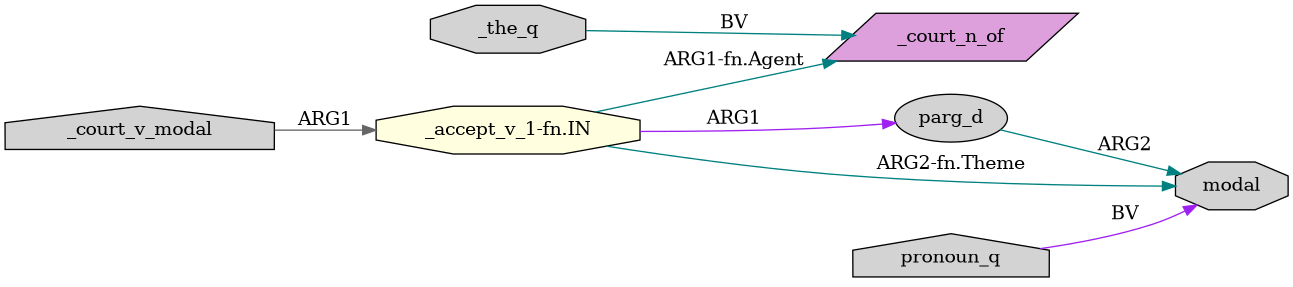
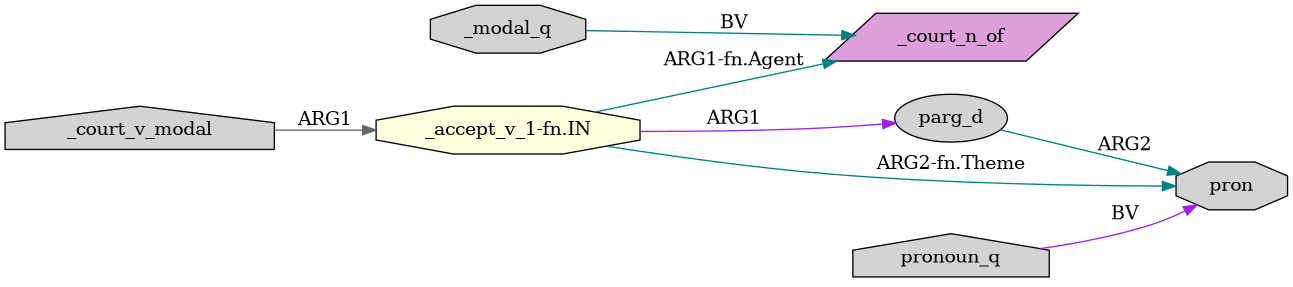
(508, 29) -> (508, 29)
(1232, 186) -> (1232, 186)
